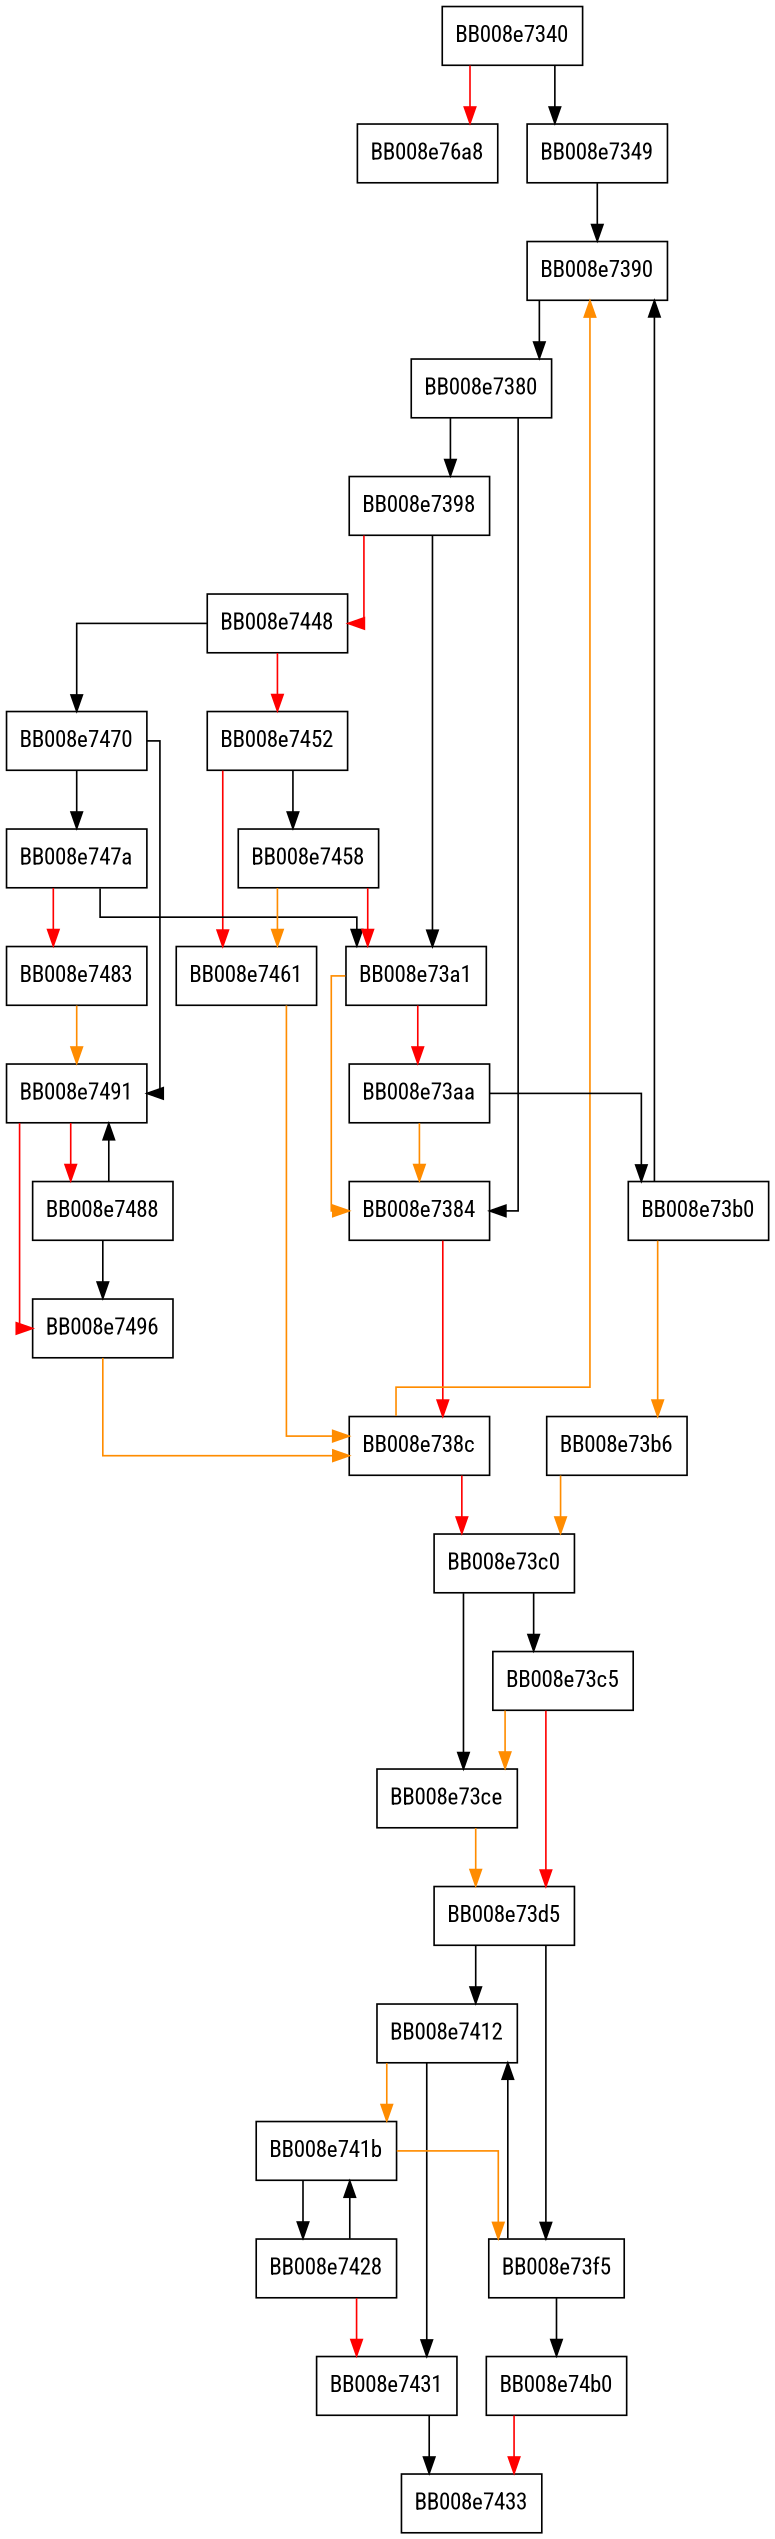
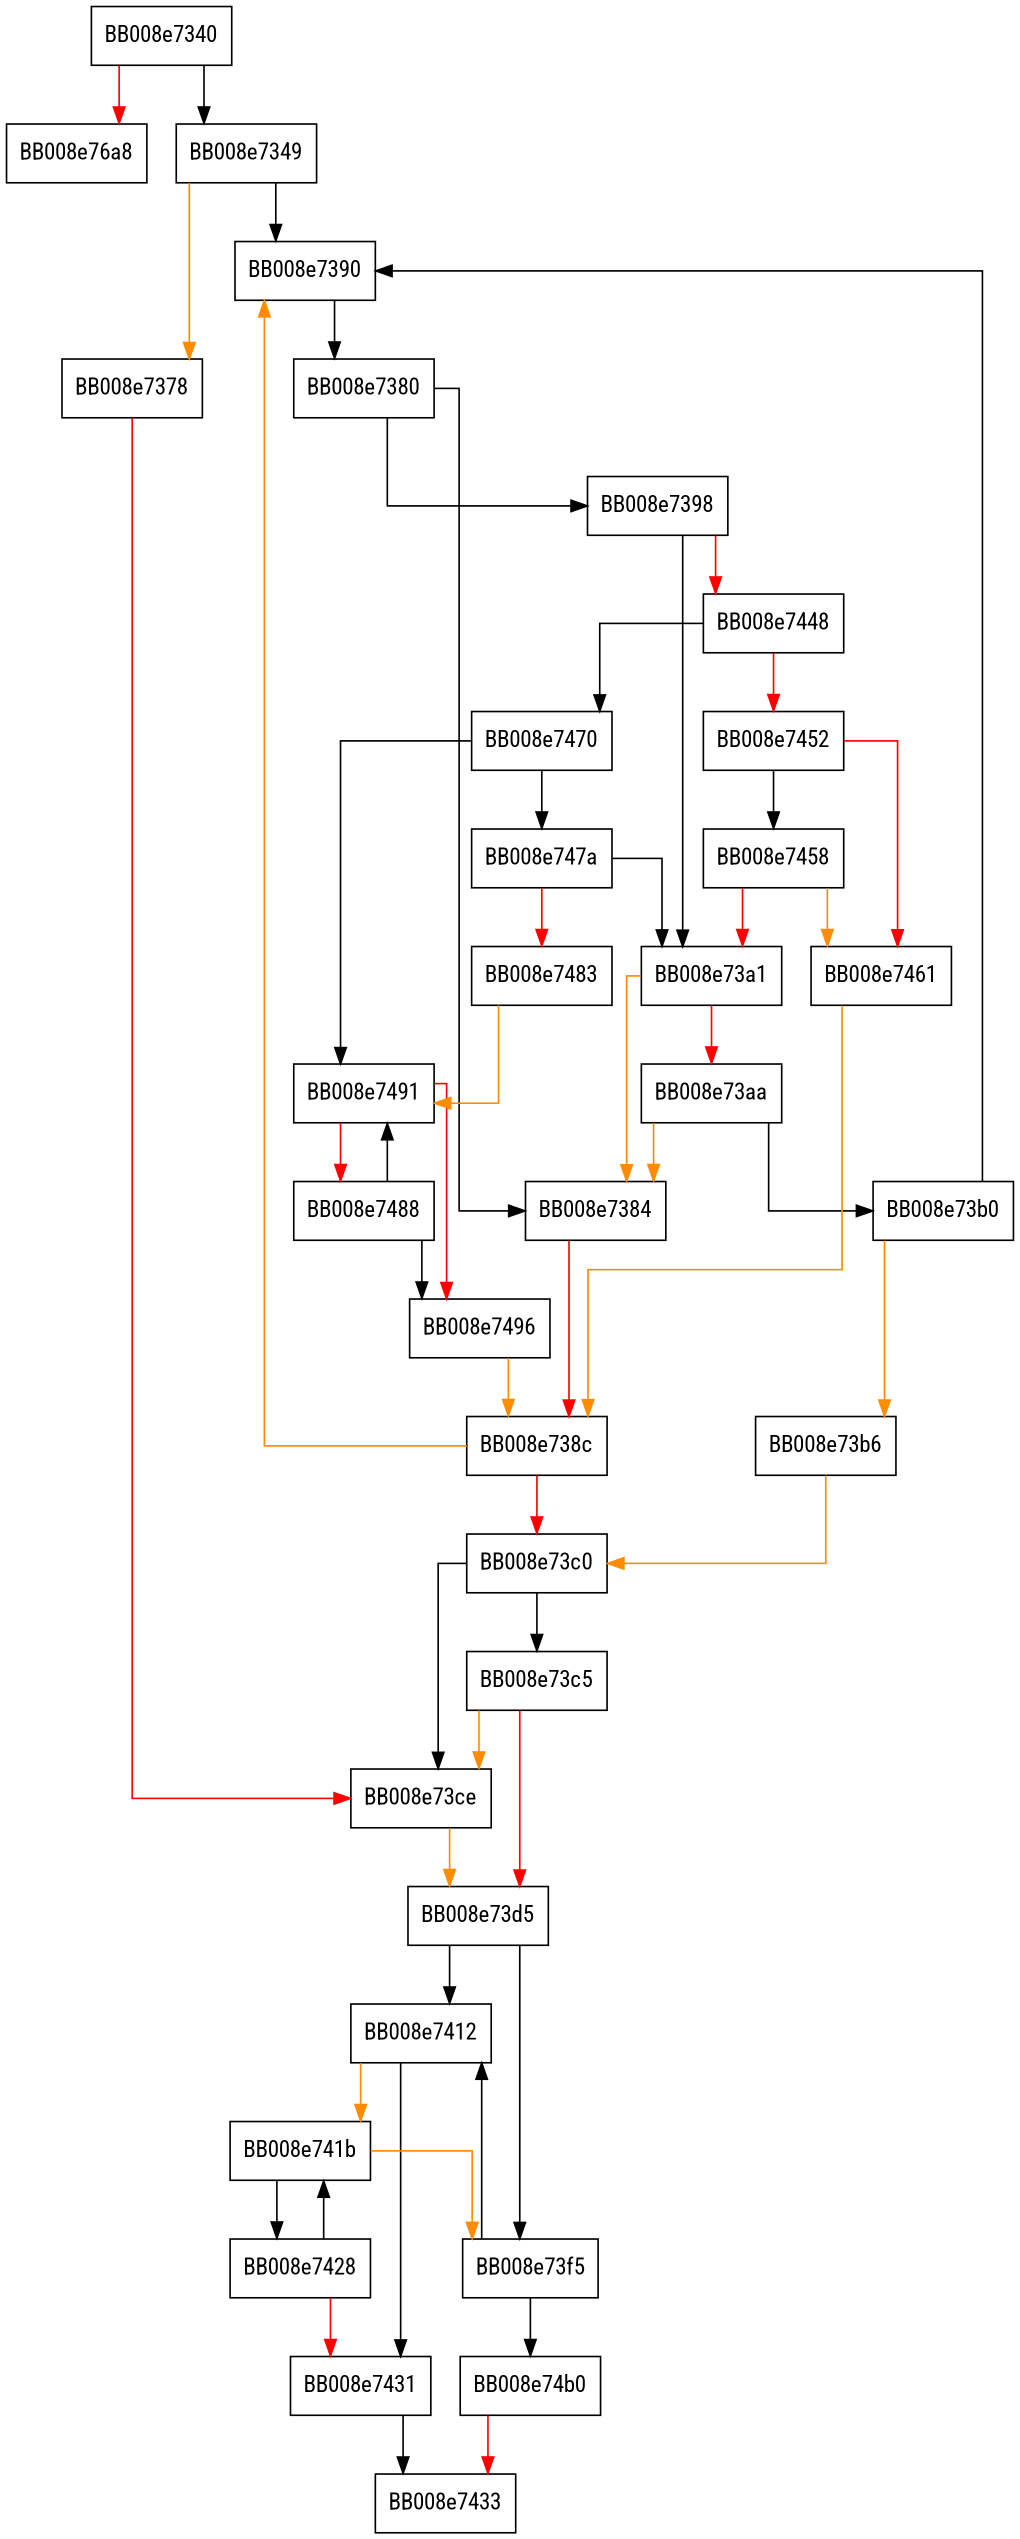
none -> (132, 388)
